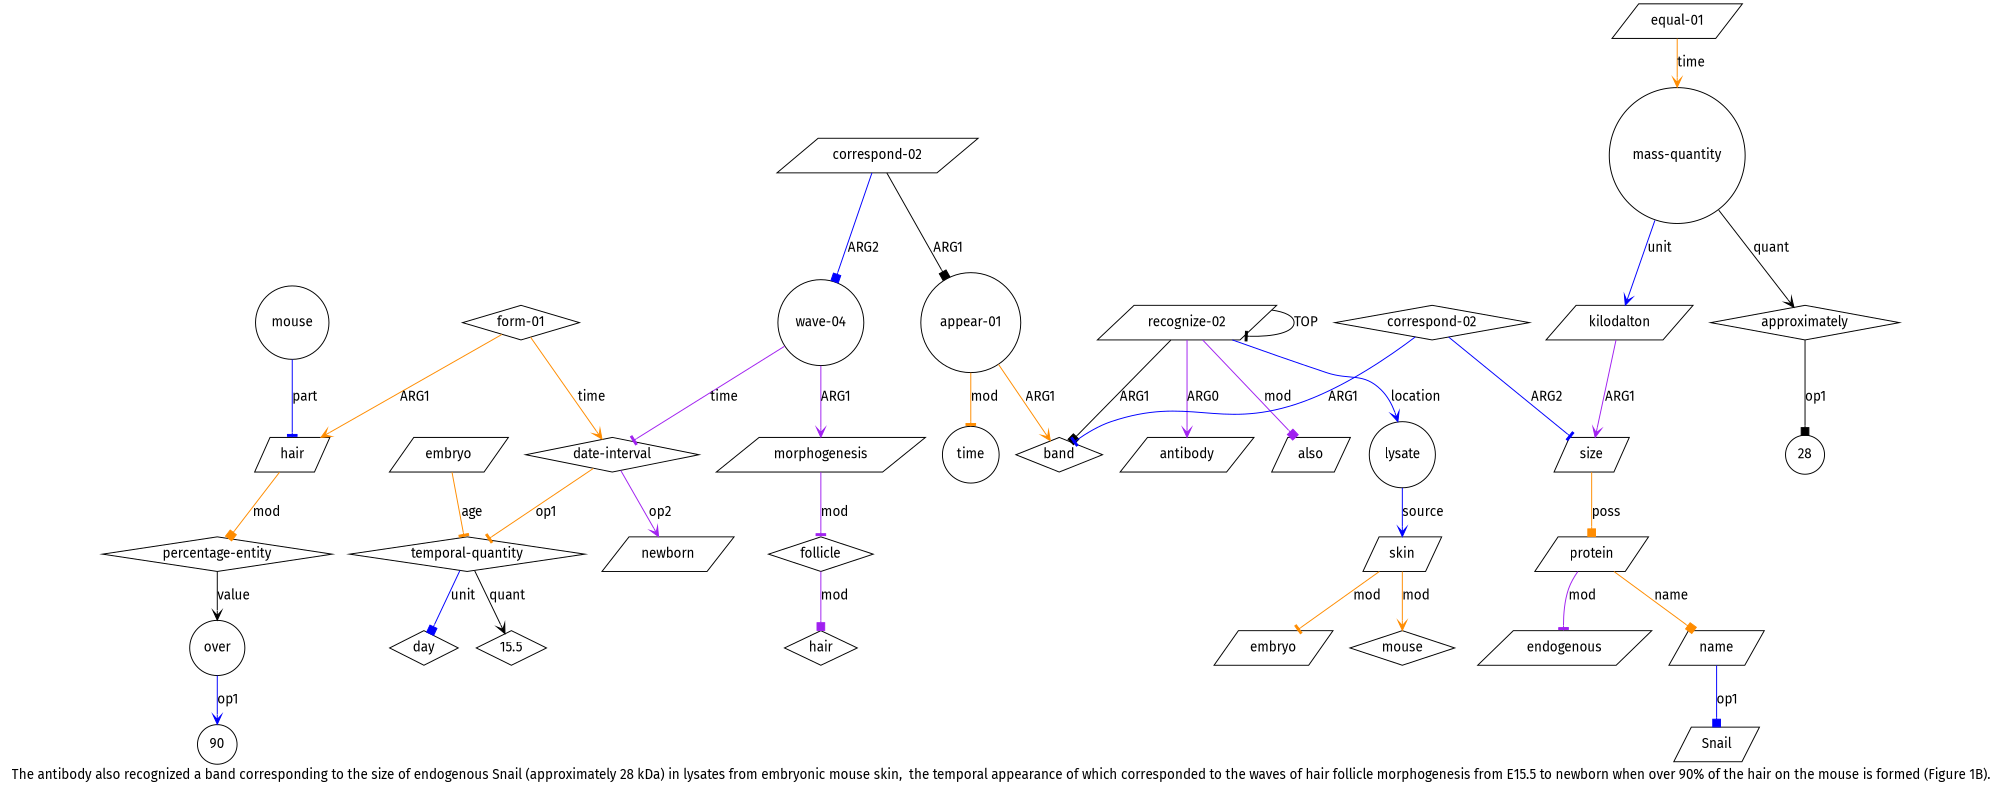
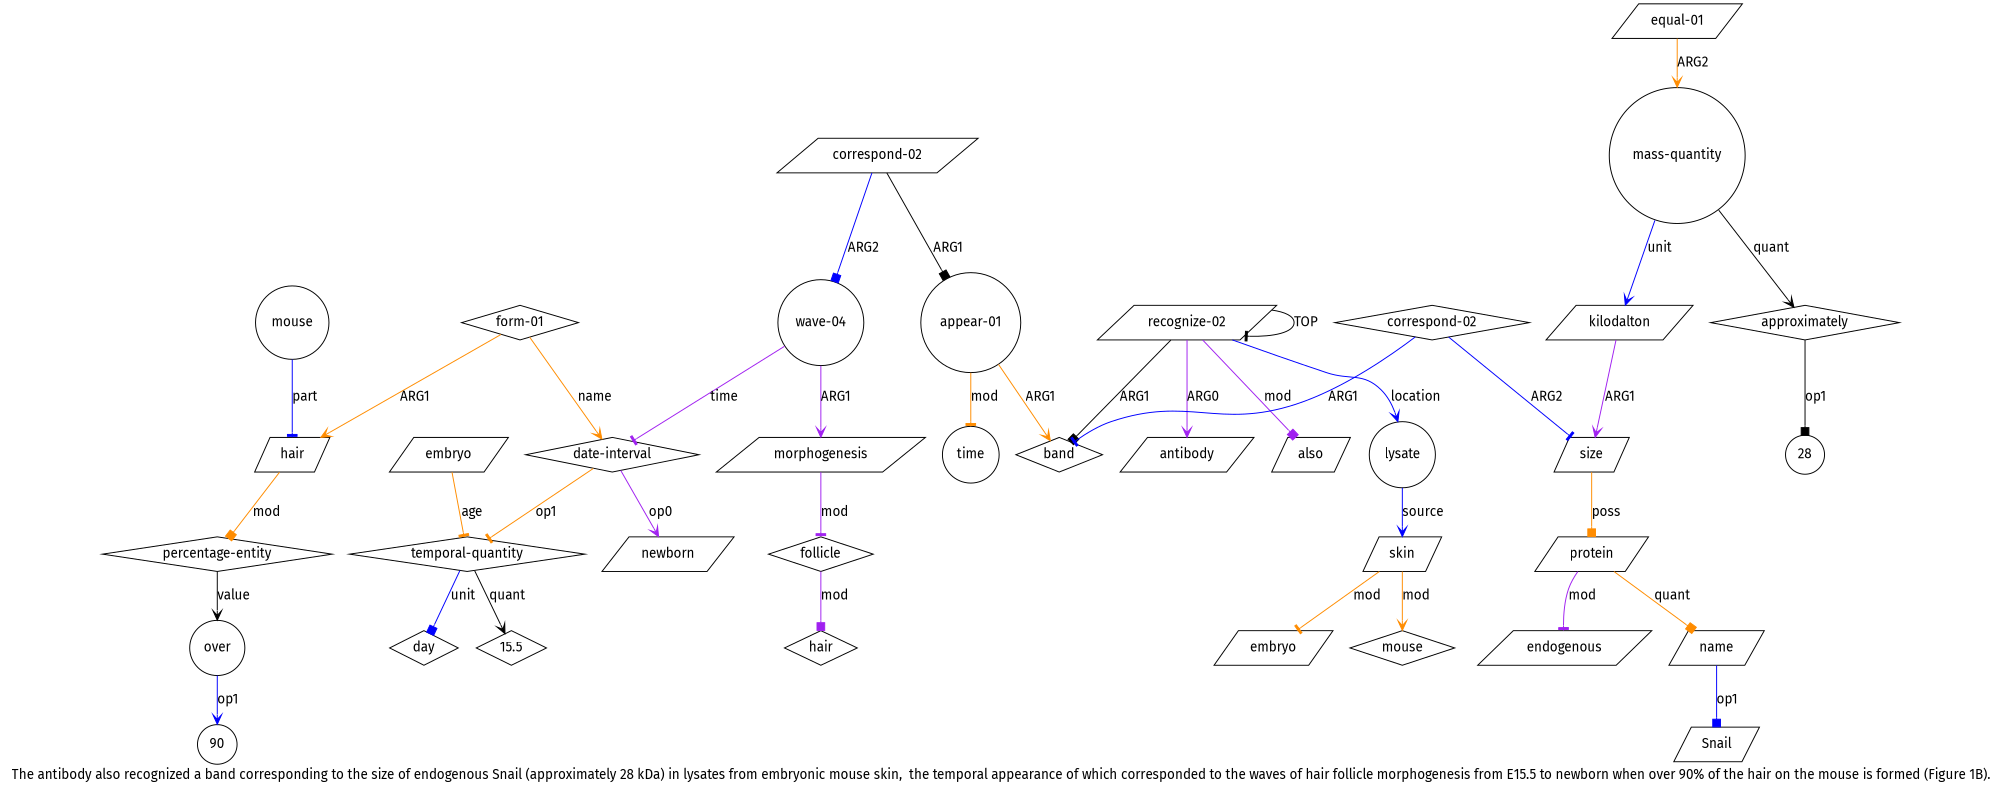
(1691, 63) -> (1693, 63)
(592, 397) -> (595, 397)
(660, 512) -> (661, 512)
(1671, 596) -> (1672, 596)
